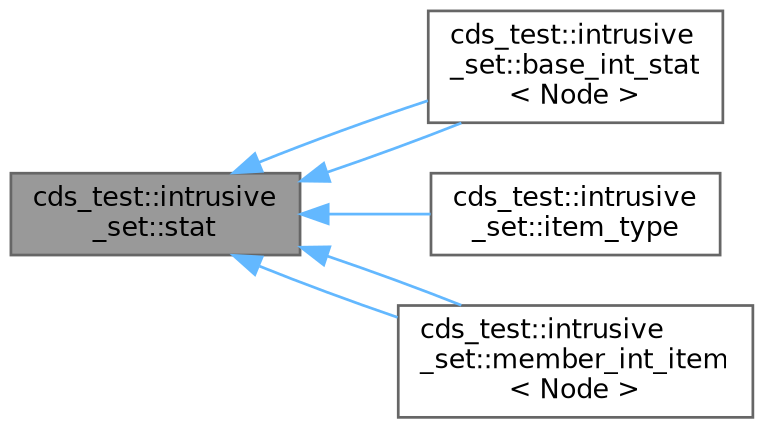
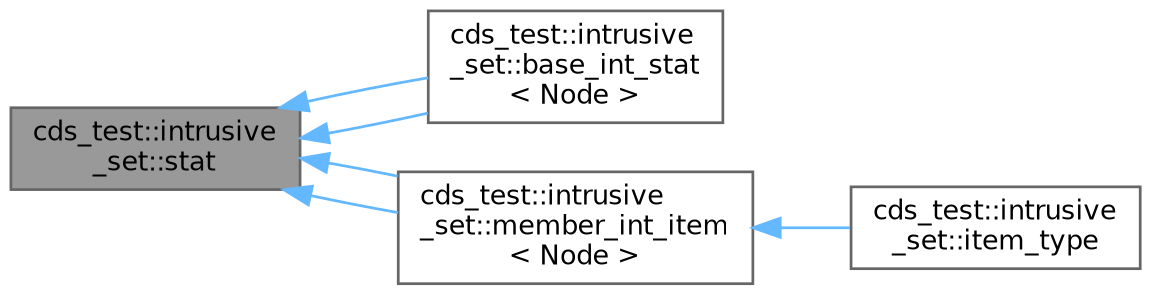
(380, 214) -> (815, 228)
